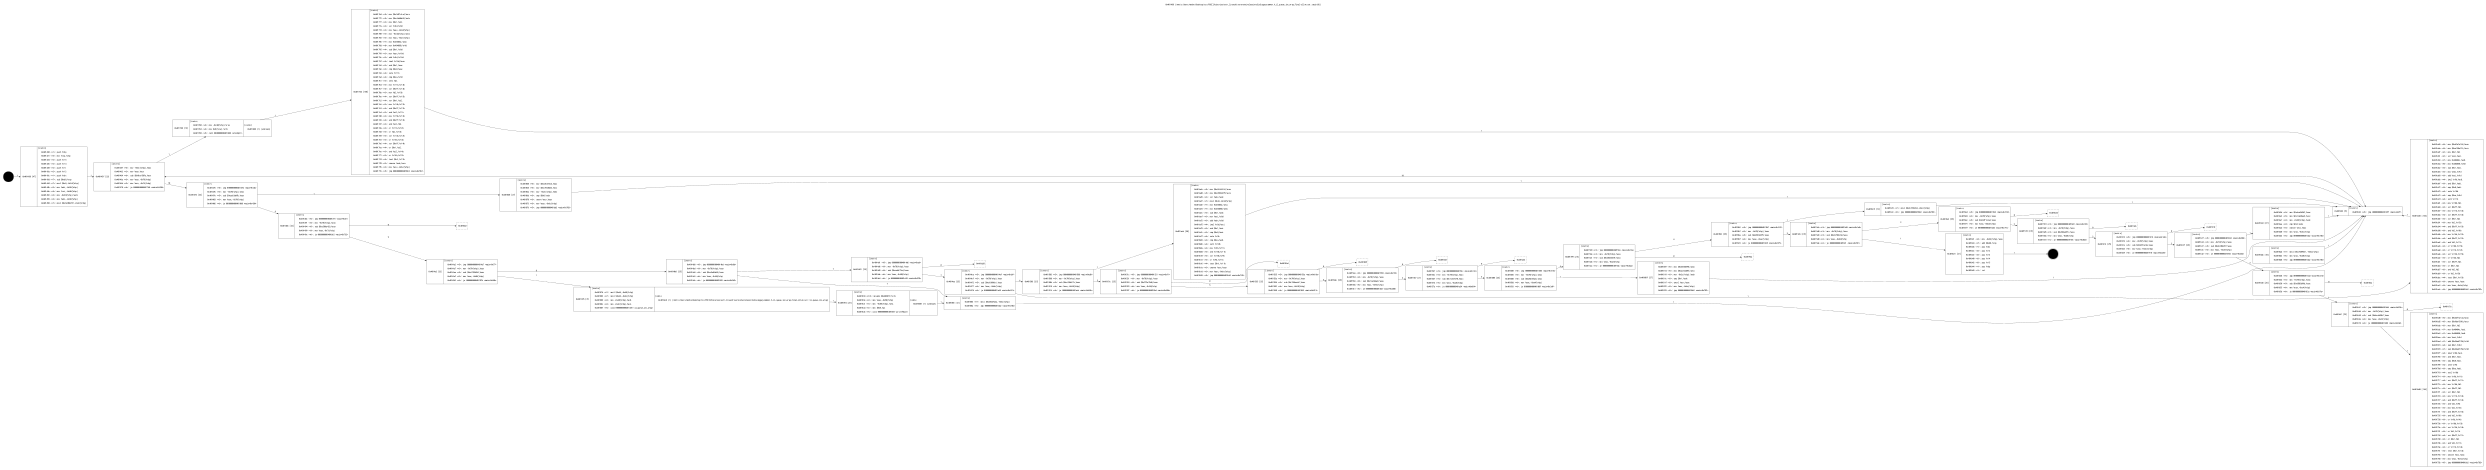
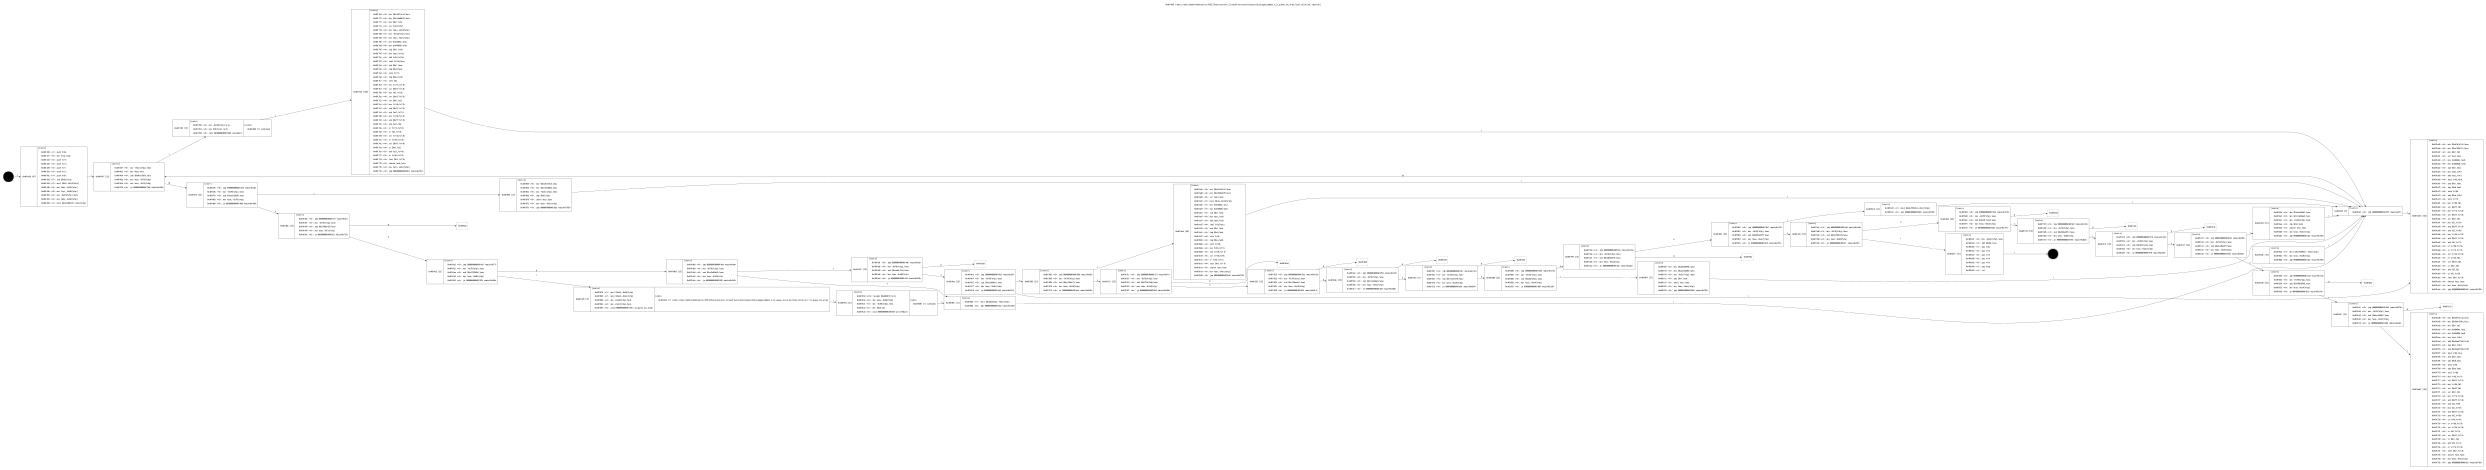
(2407, 216) -> (2406, 214)
